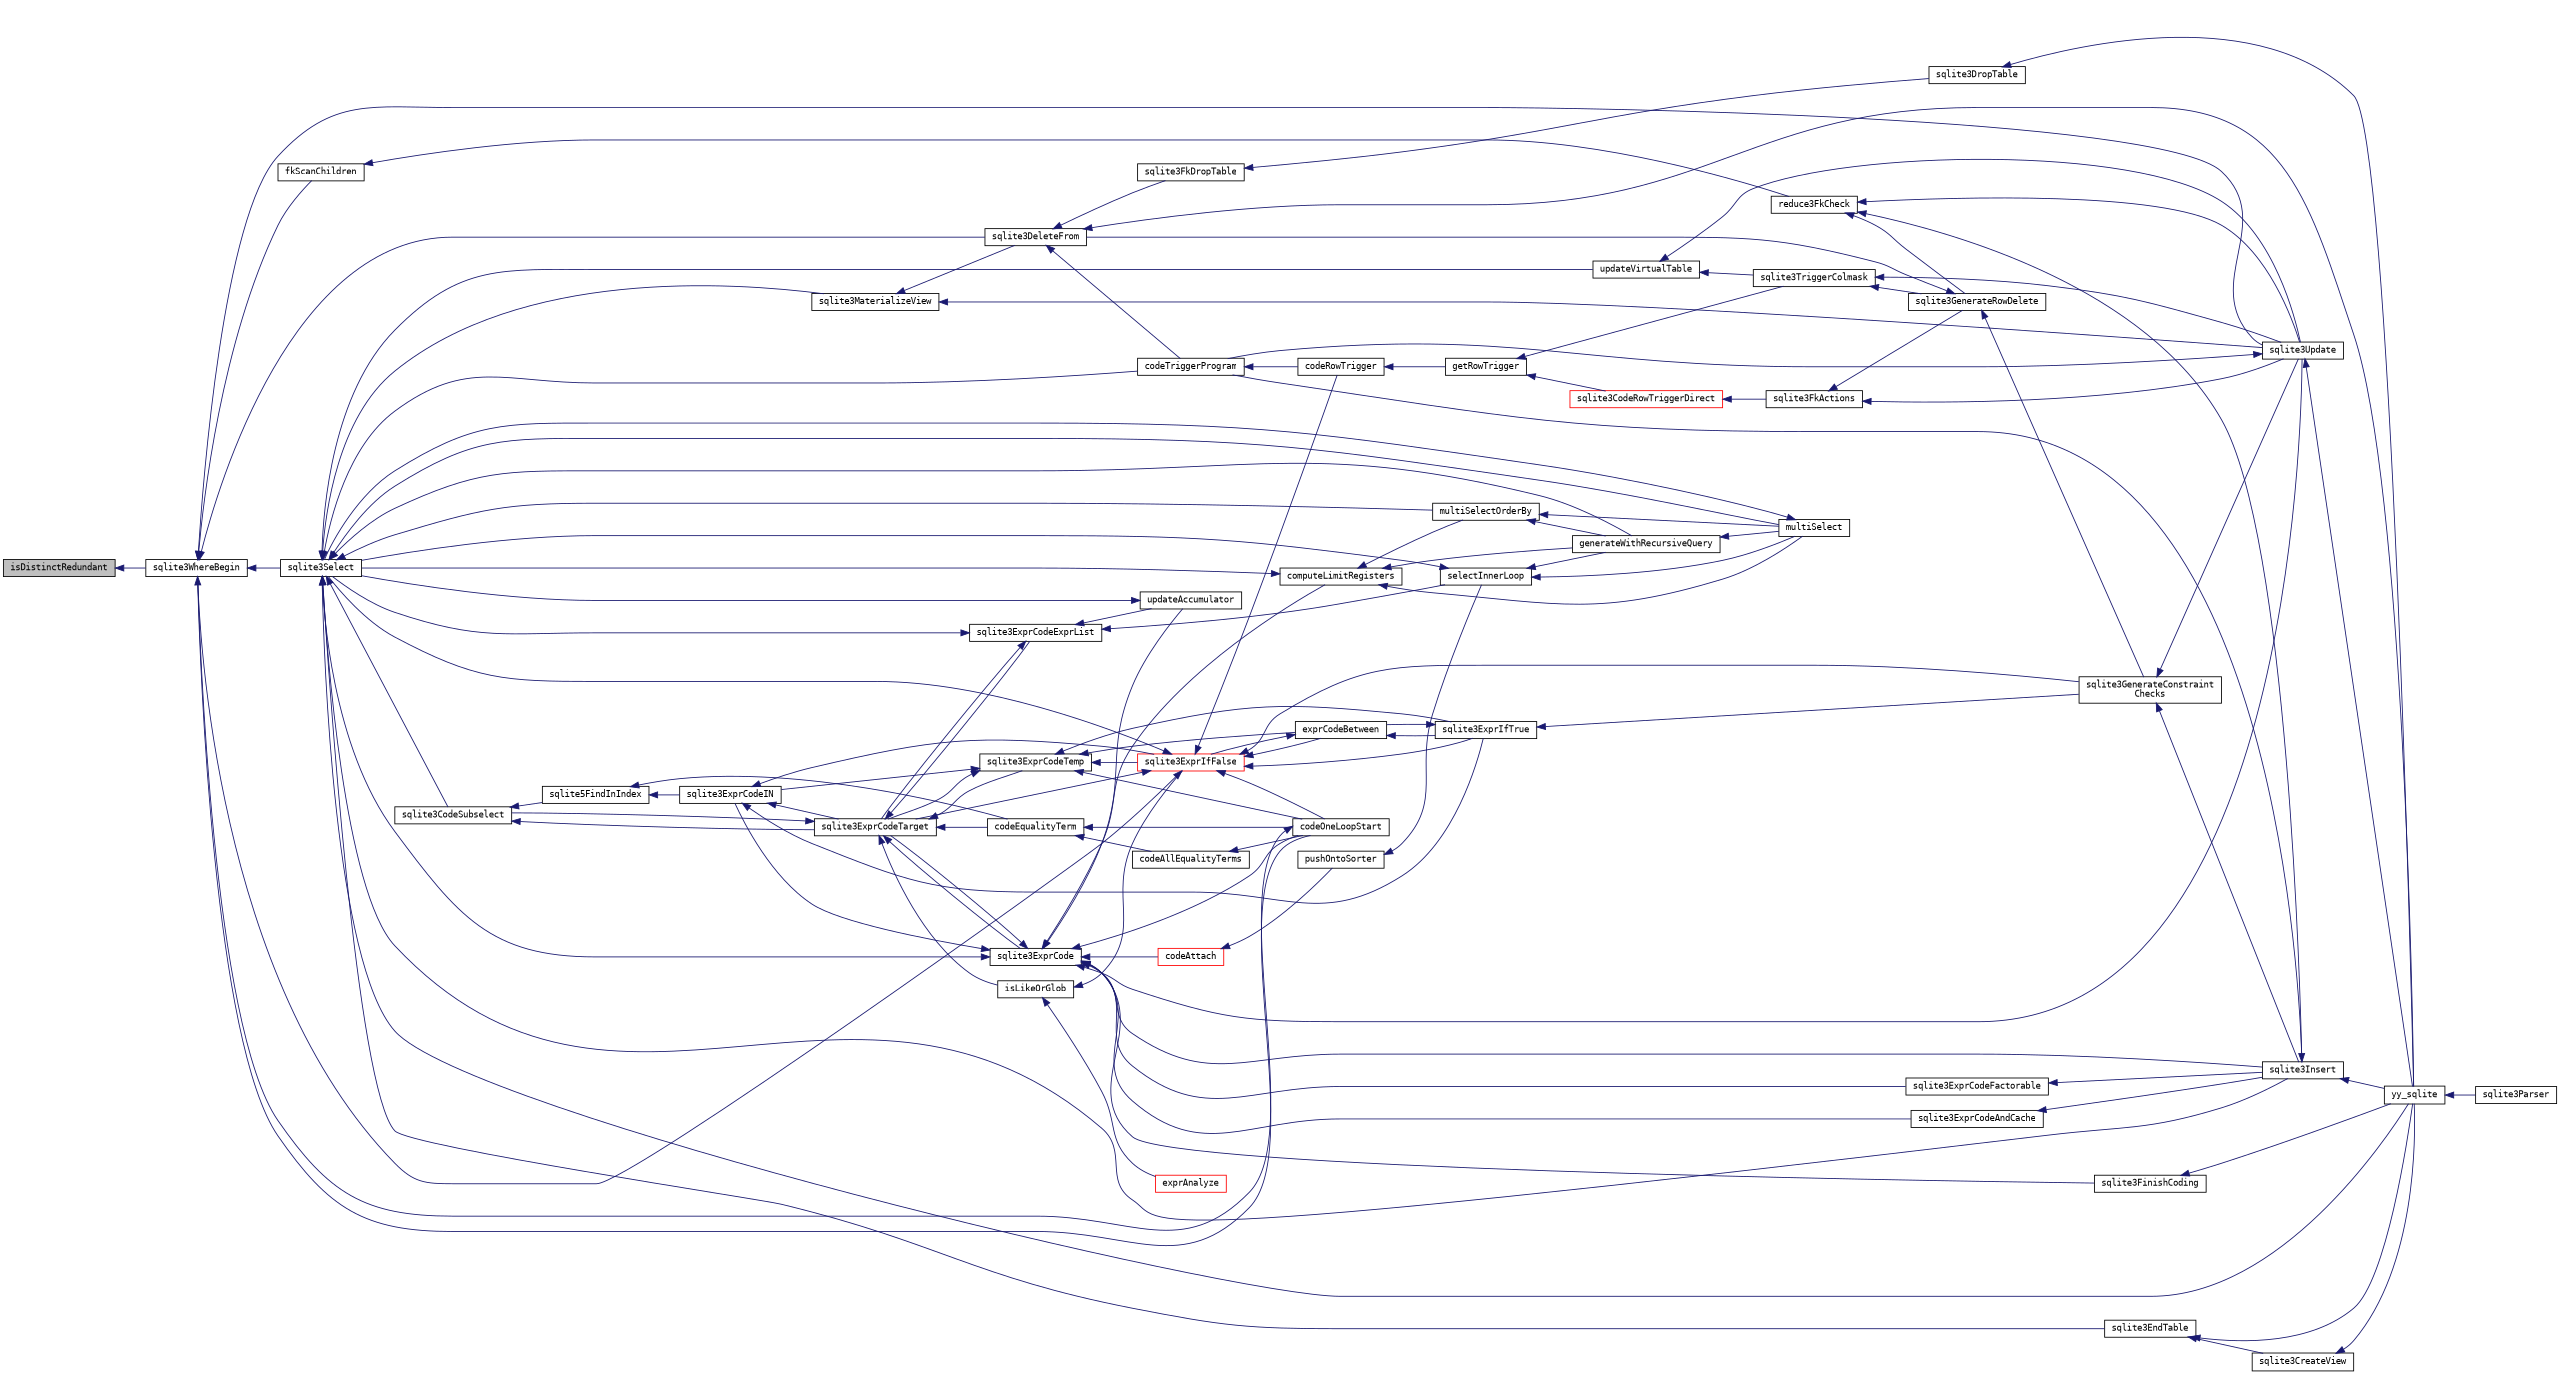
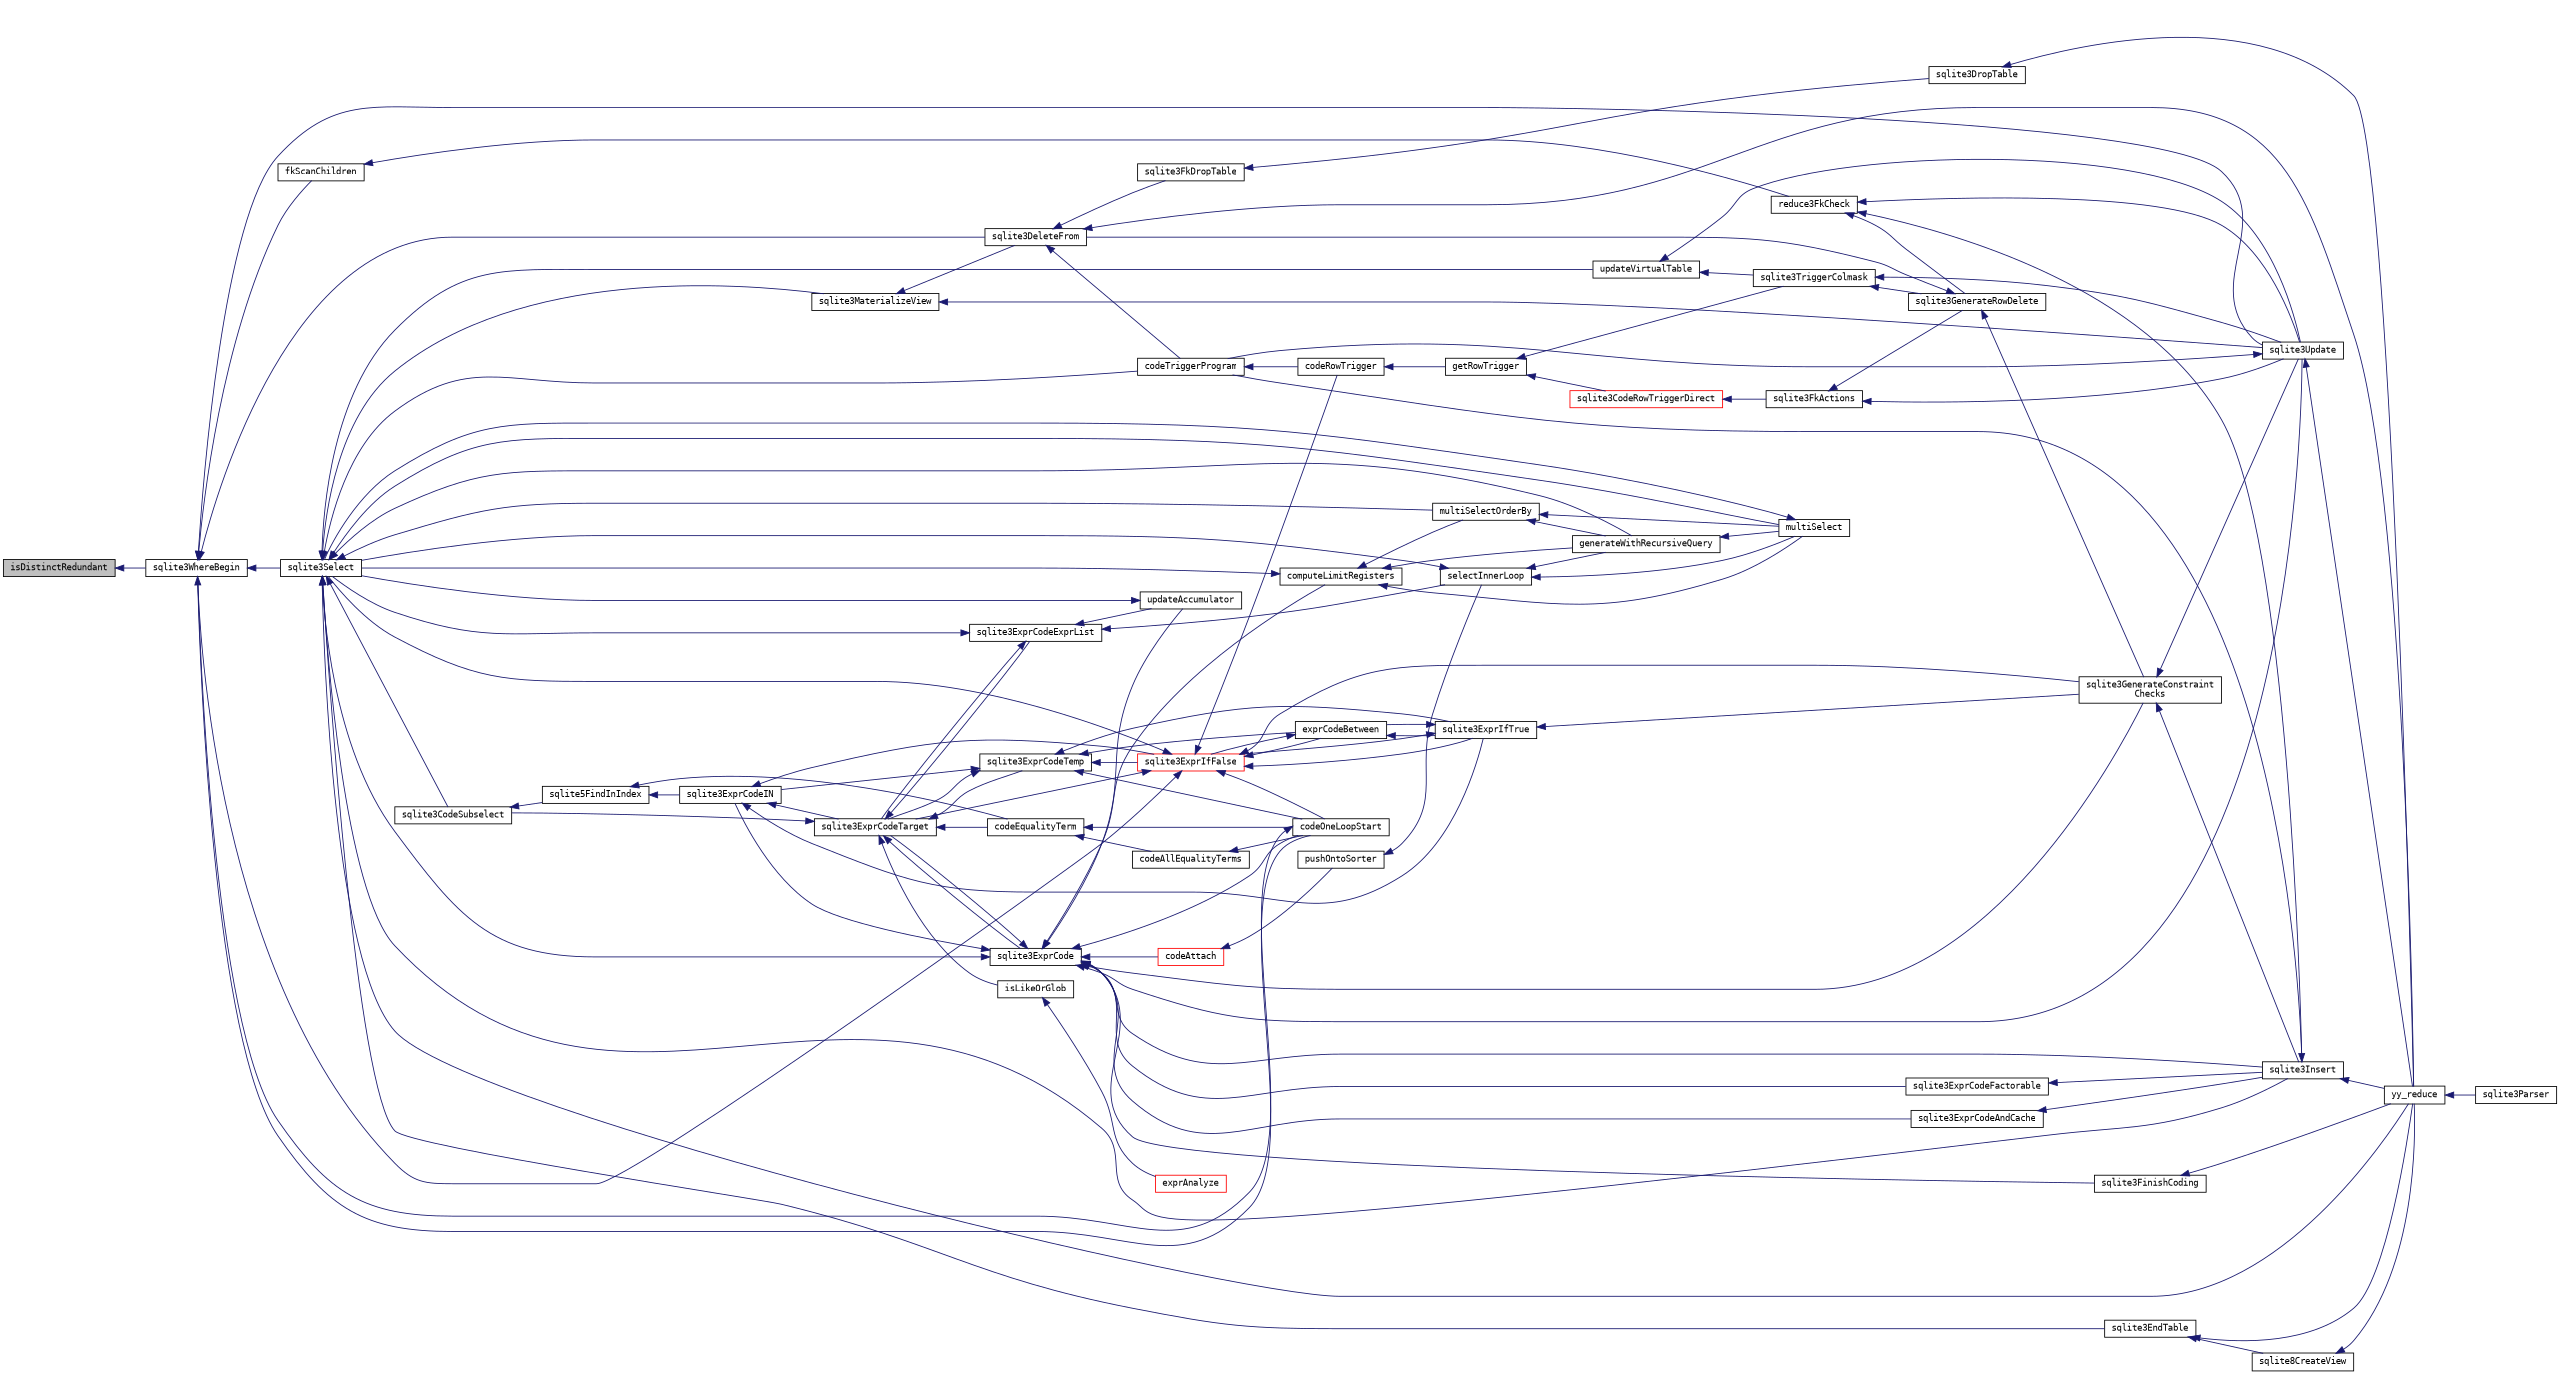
(667, 827) -> none
(1124, 878) -> (1333, 746)
none -> (1679, 989)
(2415, 1095) -> (2415, 1095)
(2303, 1362) -> (2303, 1362)
